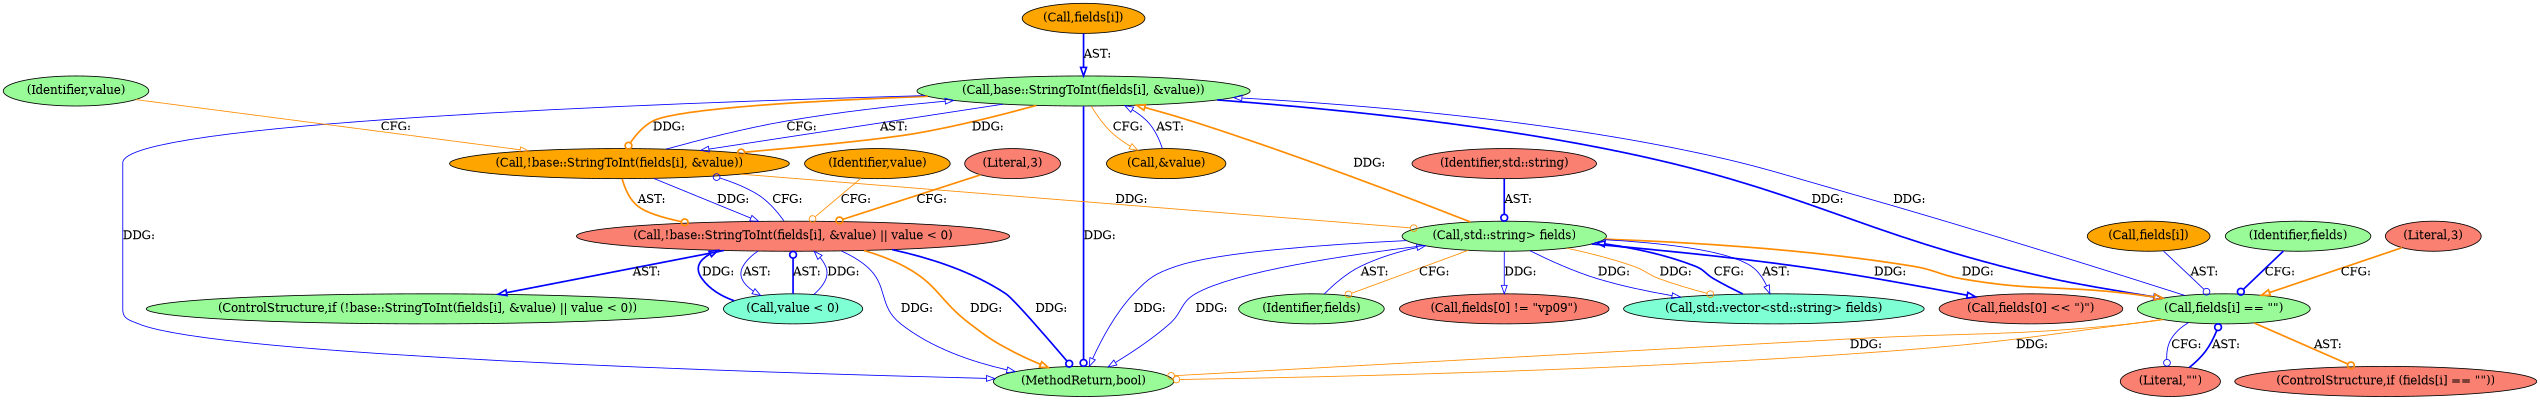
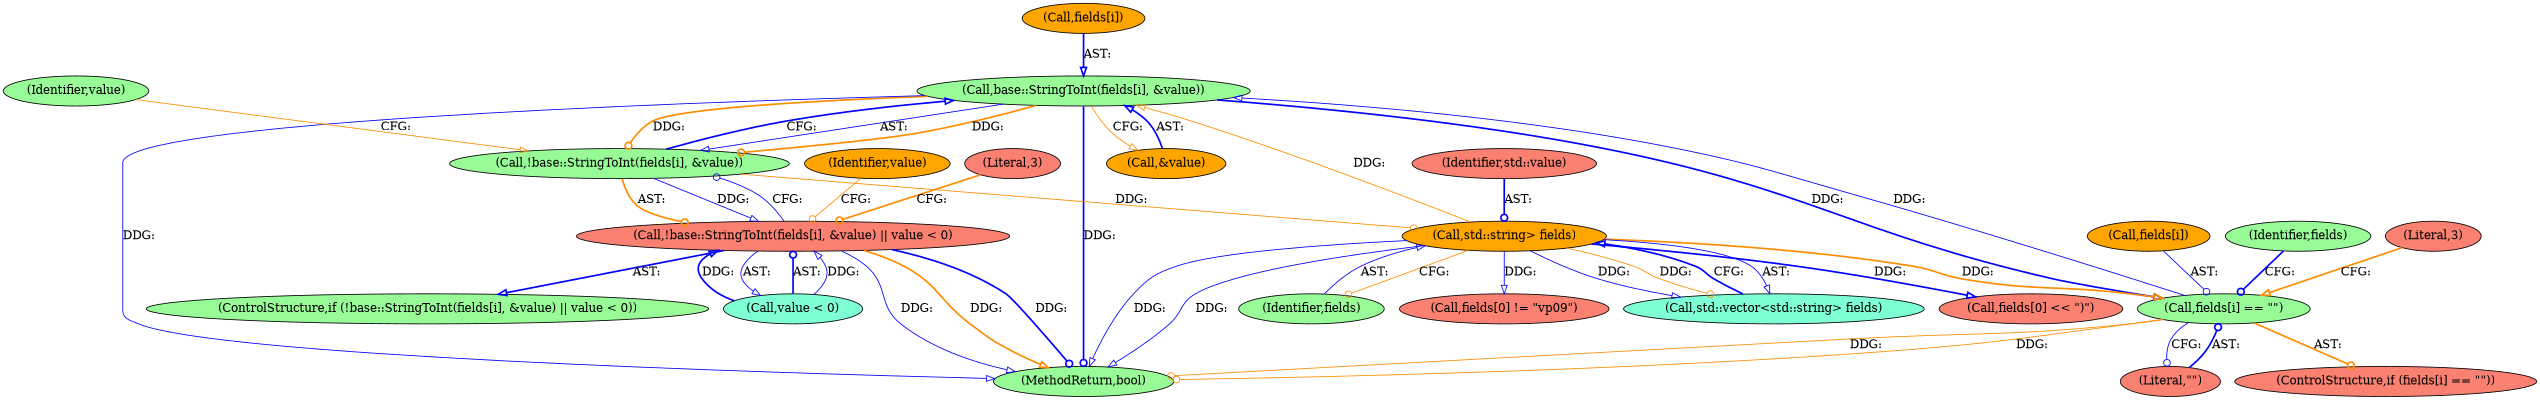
(804, 118) -> (804, 118)
(1151, 126) -> (1151, 126)
(1309, 161) -> (1309, 161)
(619, 164) -> (619, 164)
(1504, 164) -> (1504, 164)
(1504, 236) -> (1504, 236)
